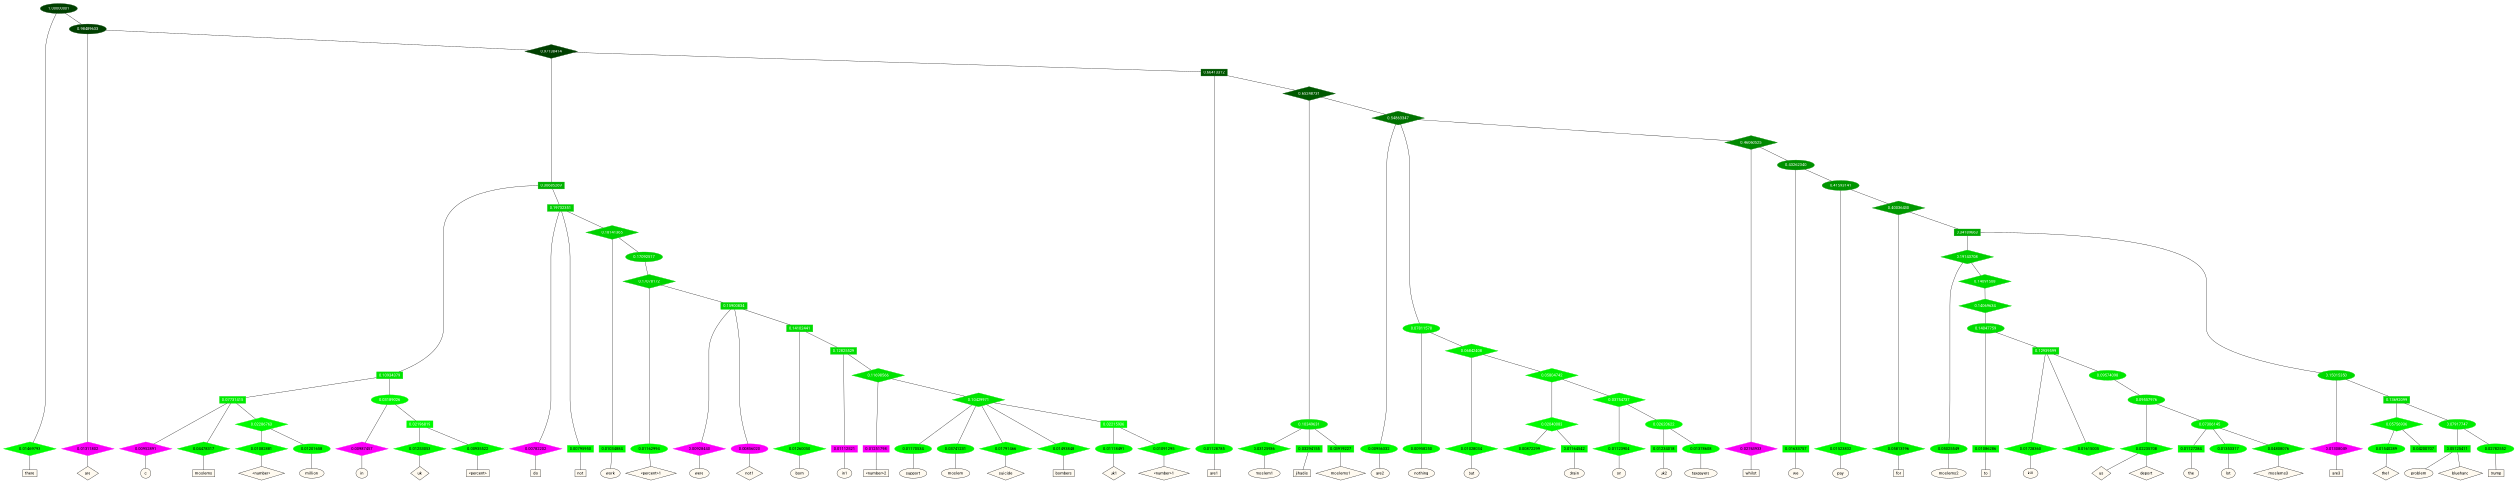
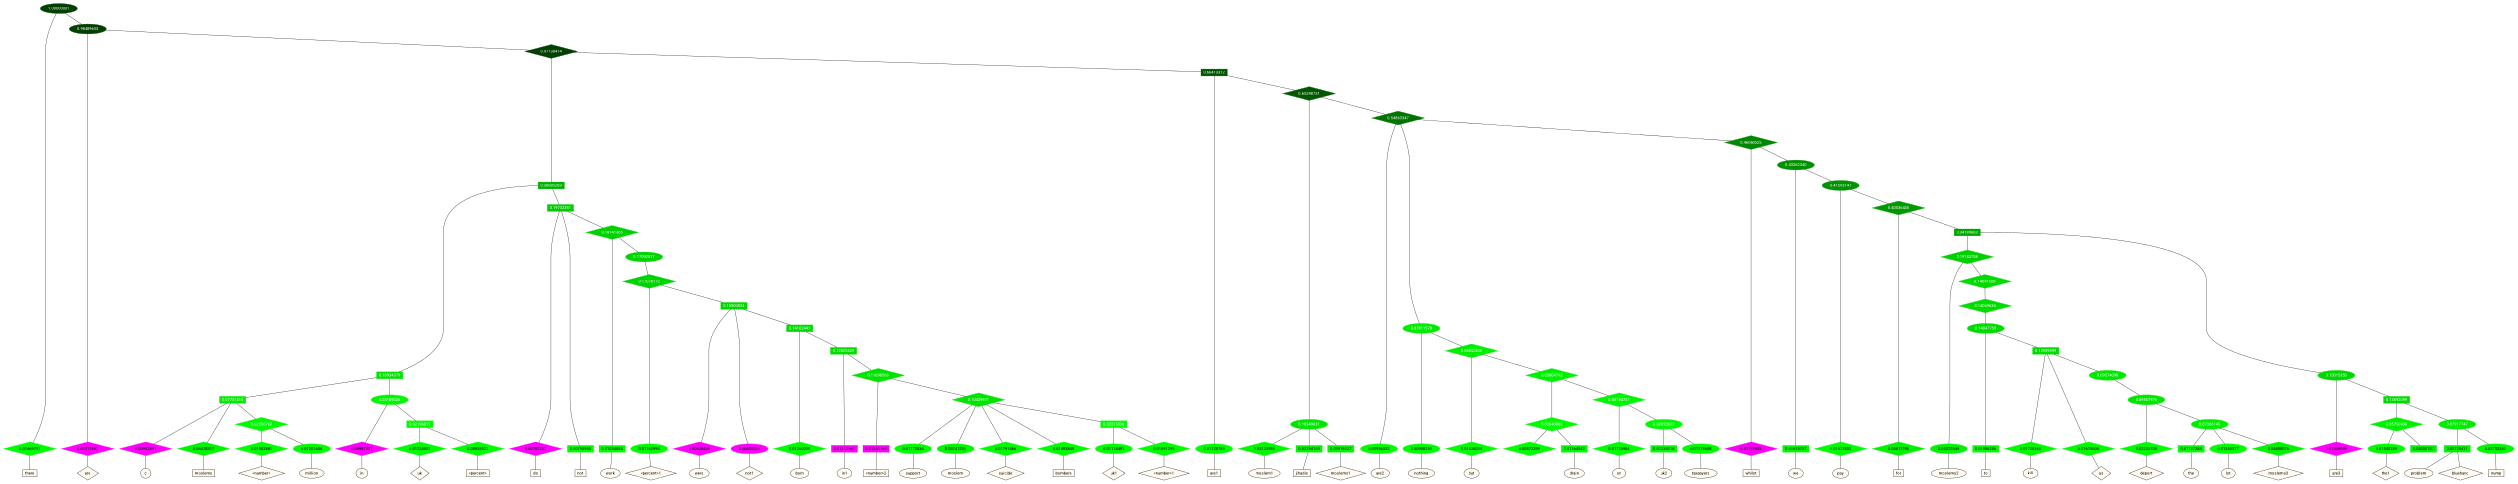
(2122, 462) -> (2095, 462)
